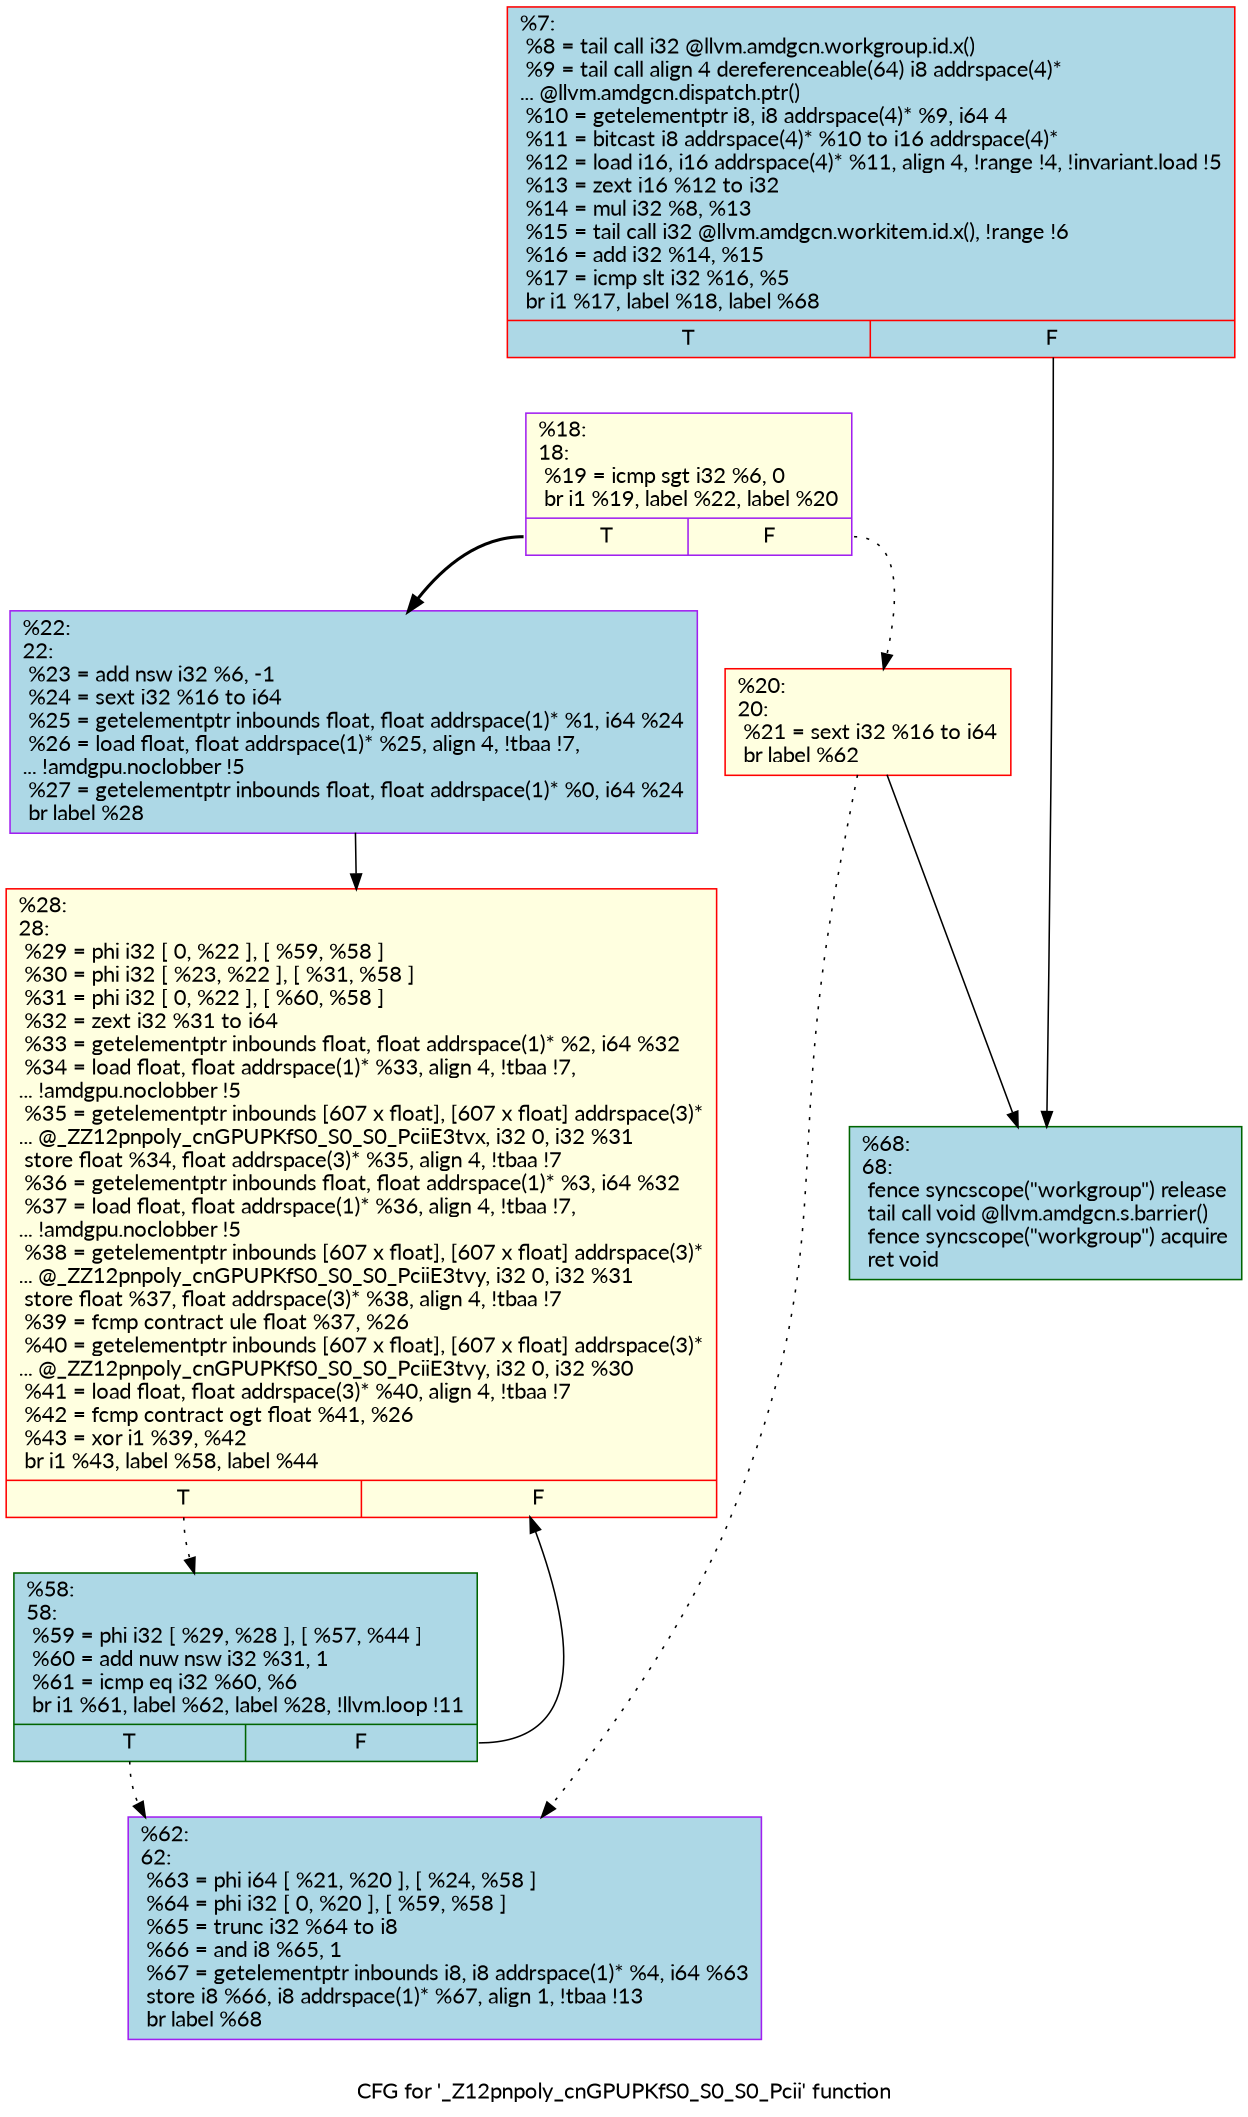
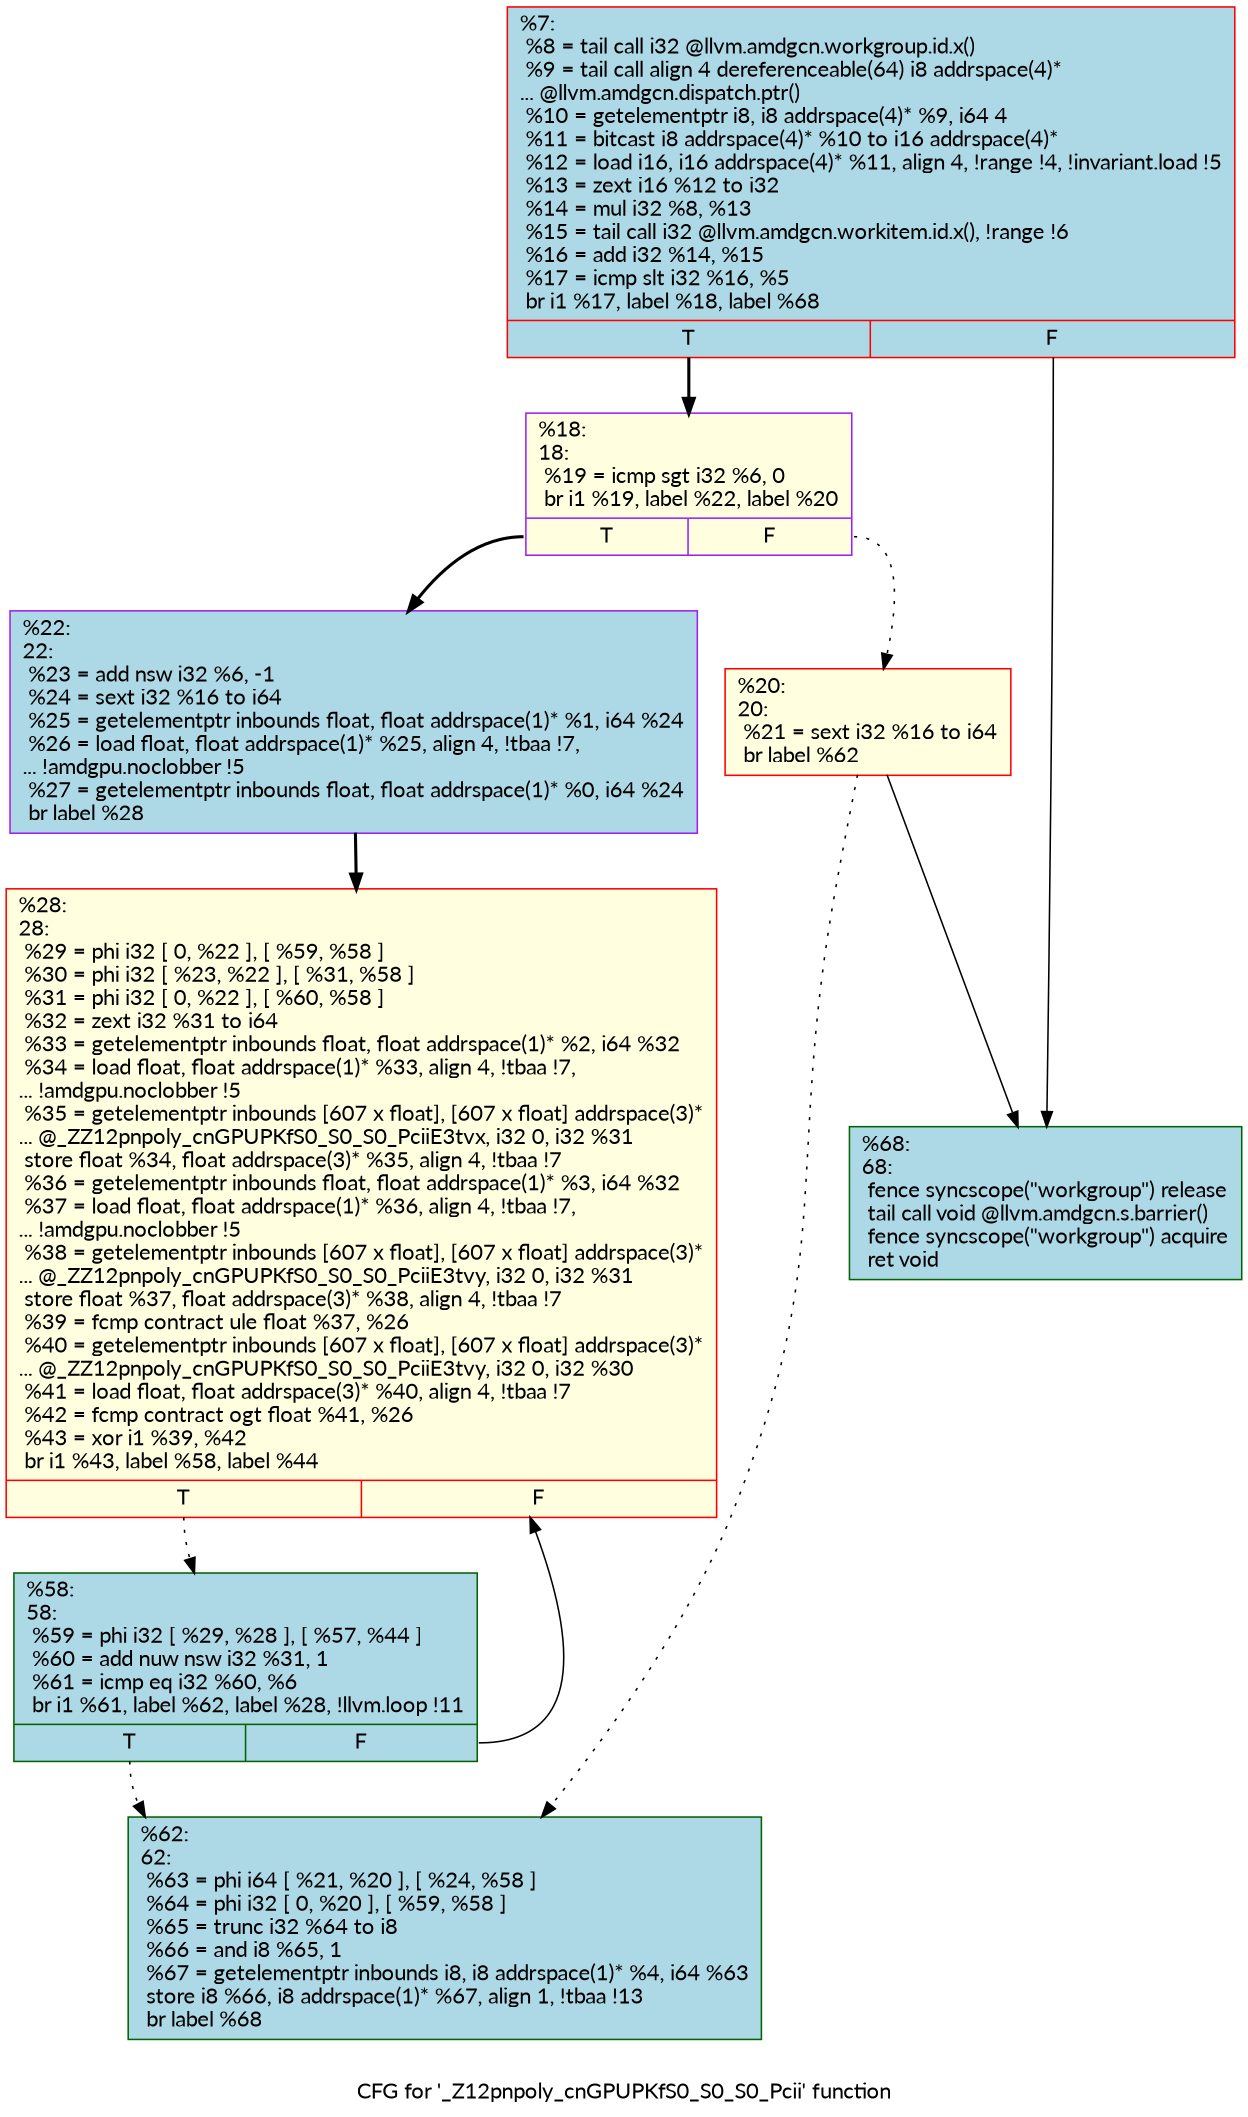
none -> (689, 378)
(356, 853) -> (356, 853)
(445, 1928) -> (445, 1928)
